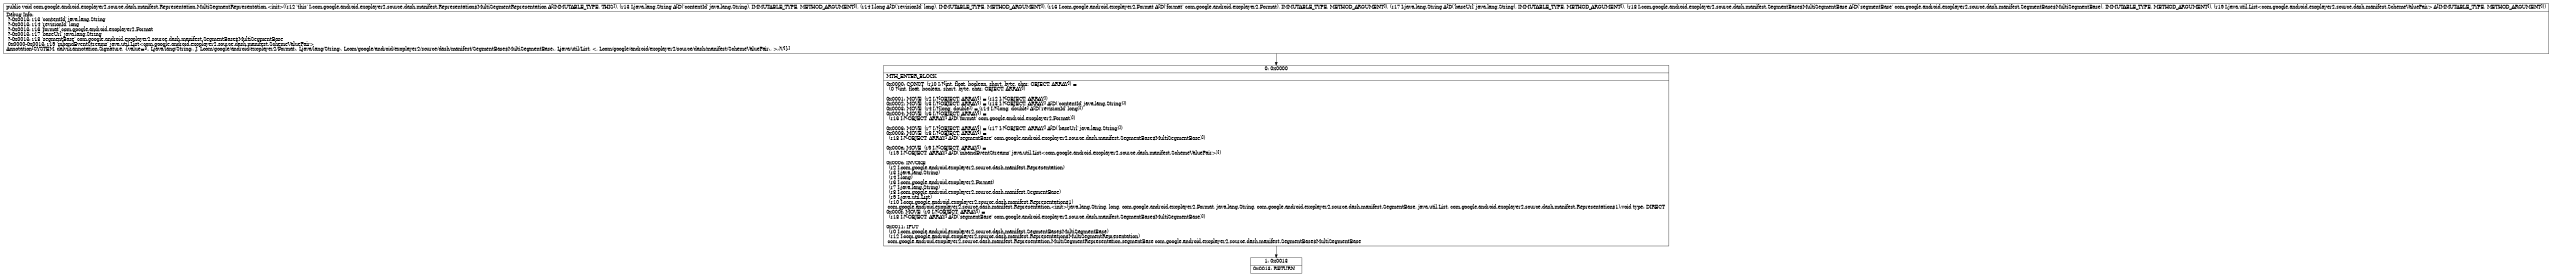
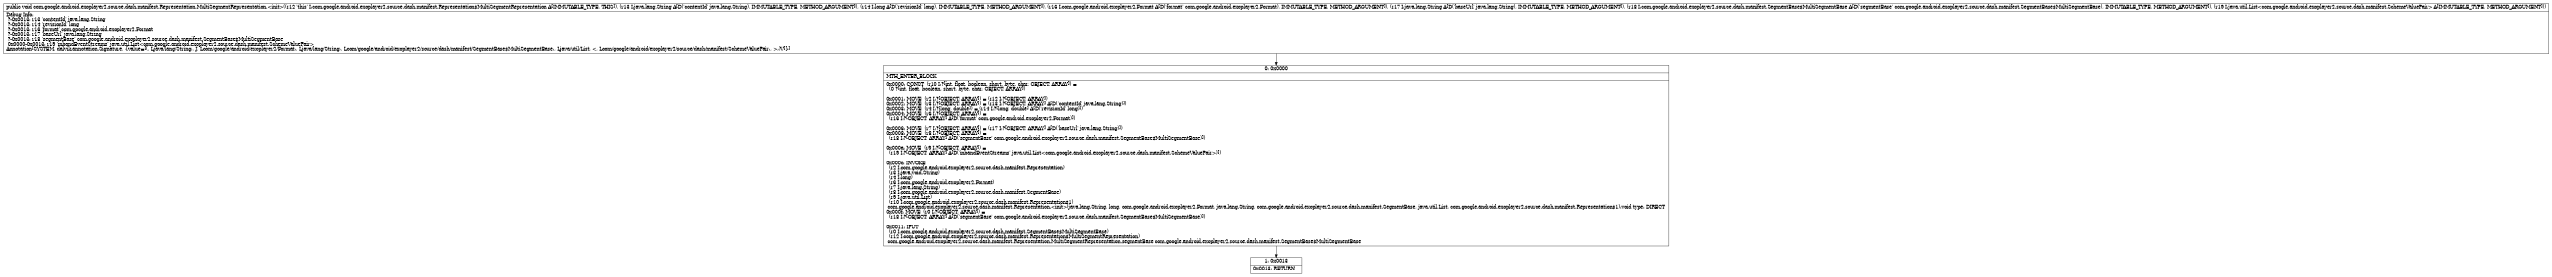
(913, 173) -> (913, 173)
